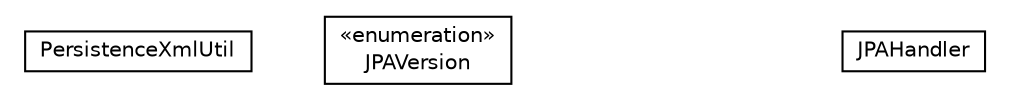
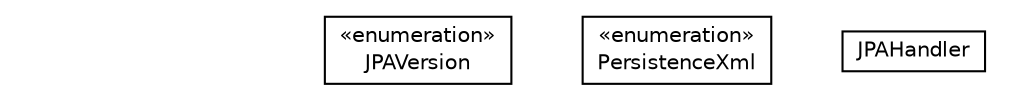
(138, 50) -> none
none -> (677, 50)
